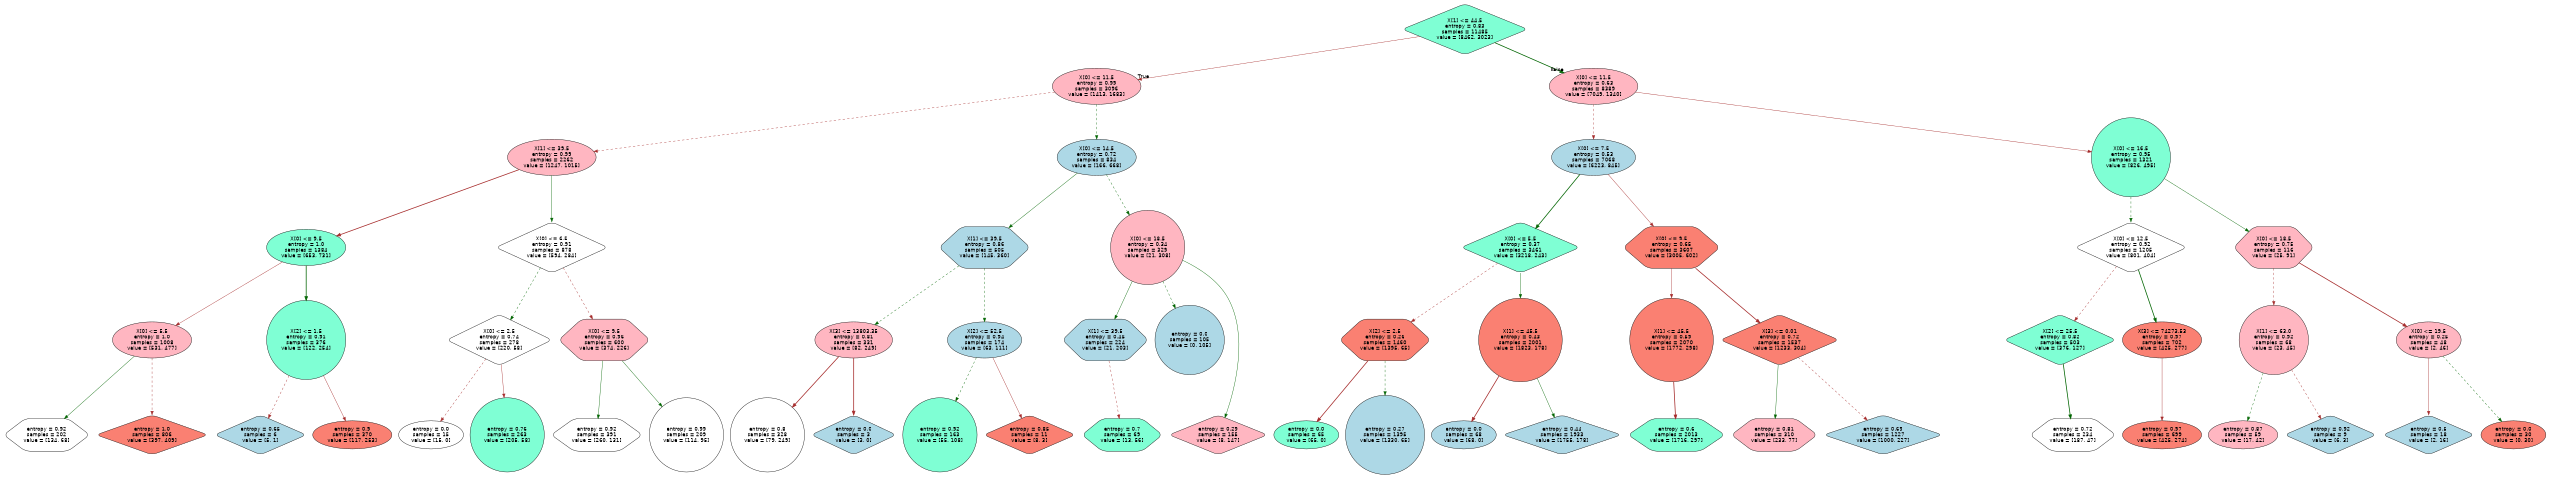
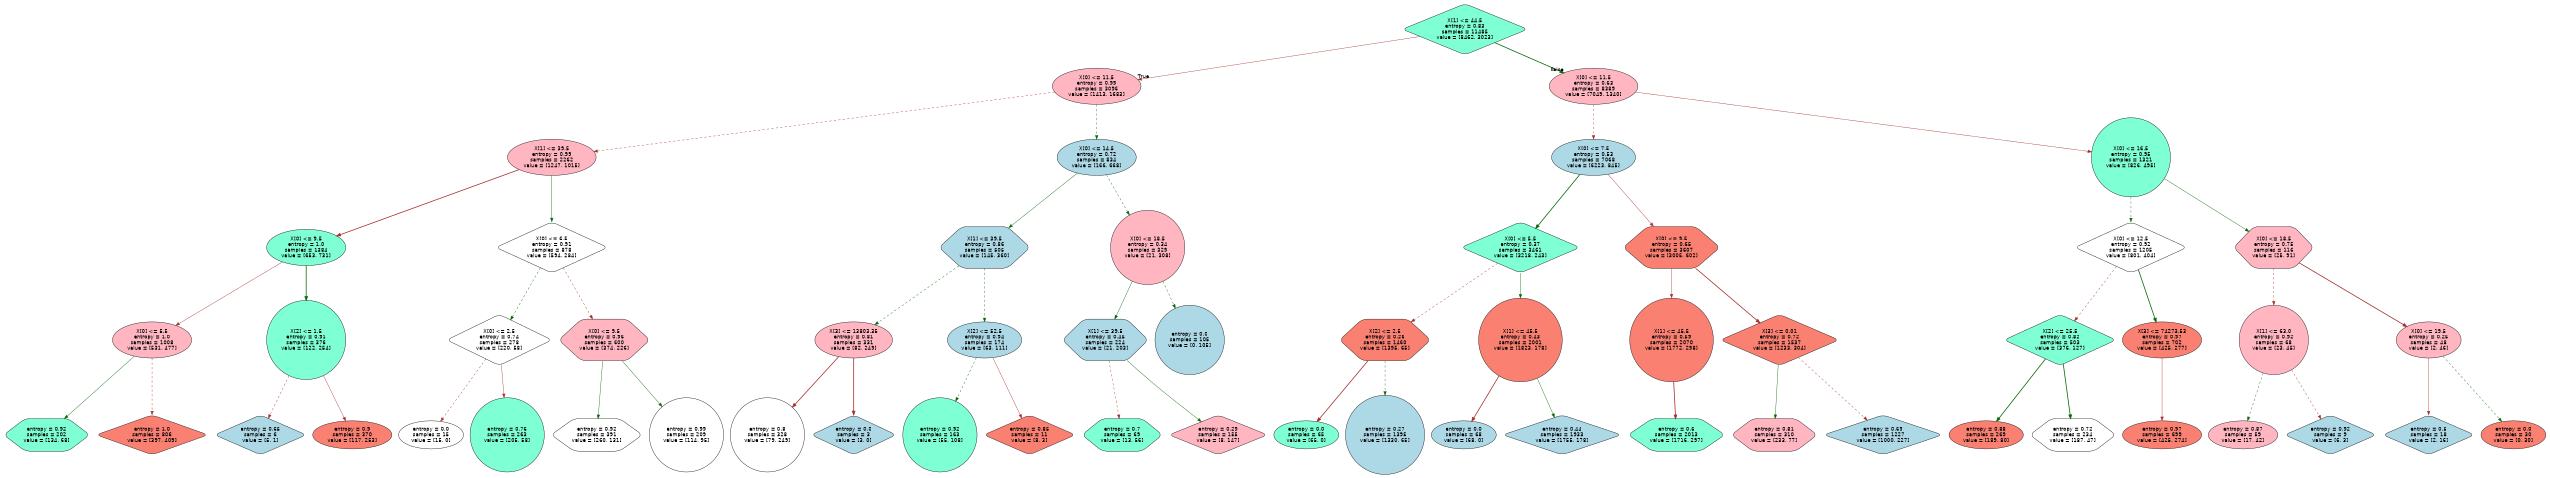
(1237, 326) -> (1162, 391)
(47, 435) -> (47, 435)
none -> (1986, 435)
